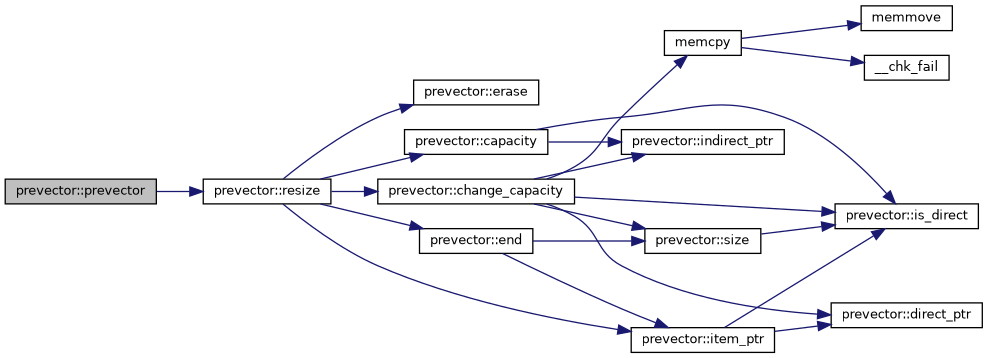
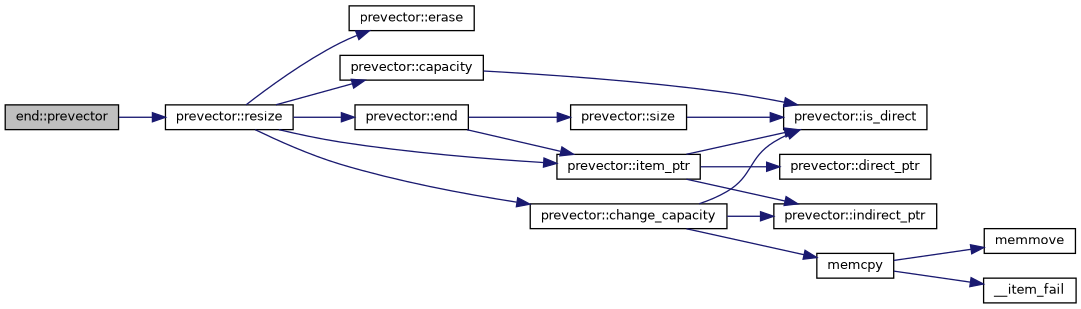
(907, 68) -> (1030, 291)
(578, 142) -> (743, 192)
(81, 192) -> (62, 117)
(588, 216) -> none
(669, 286) -> none
